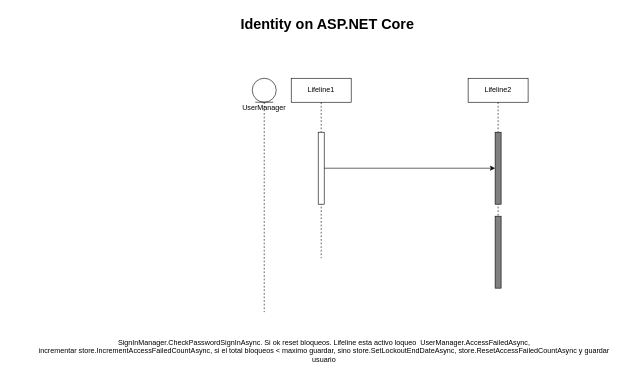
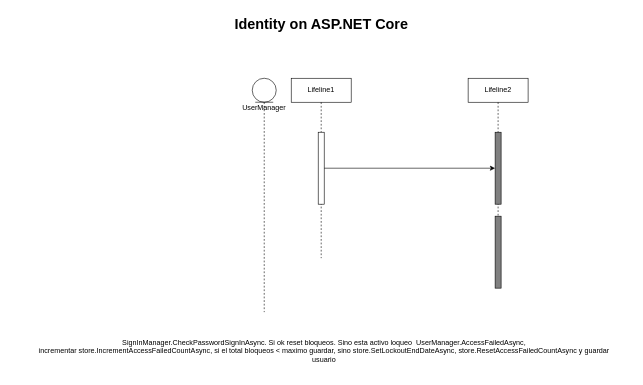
(327, 24) -> (321, 24)
(324, 351) -> (324, 351)
